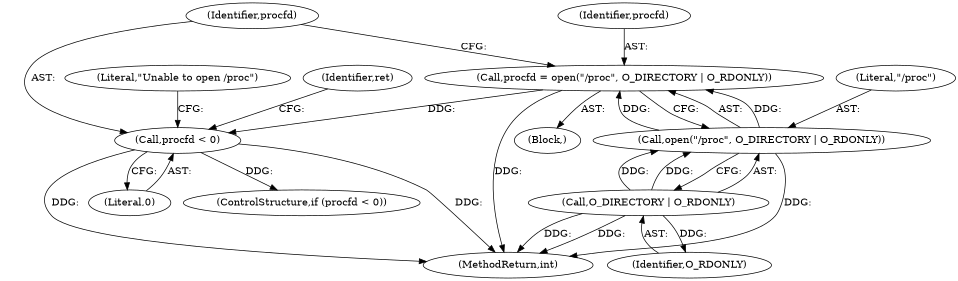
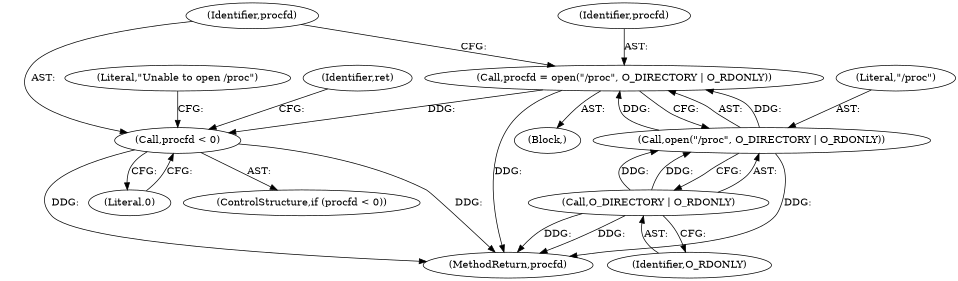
(181, 172) -> (181, 172)
(261, 172) -> (261, 172)
(695, 234) -> (695, 234)
(508, 265) -> (508, 265)
